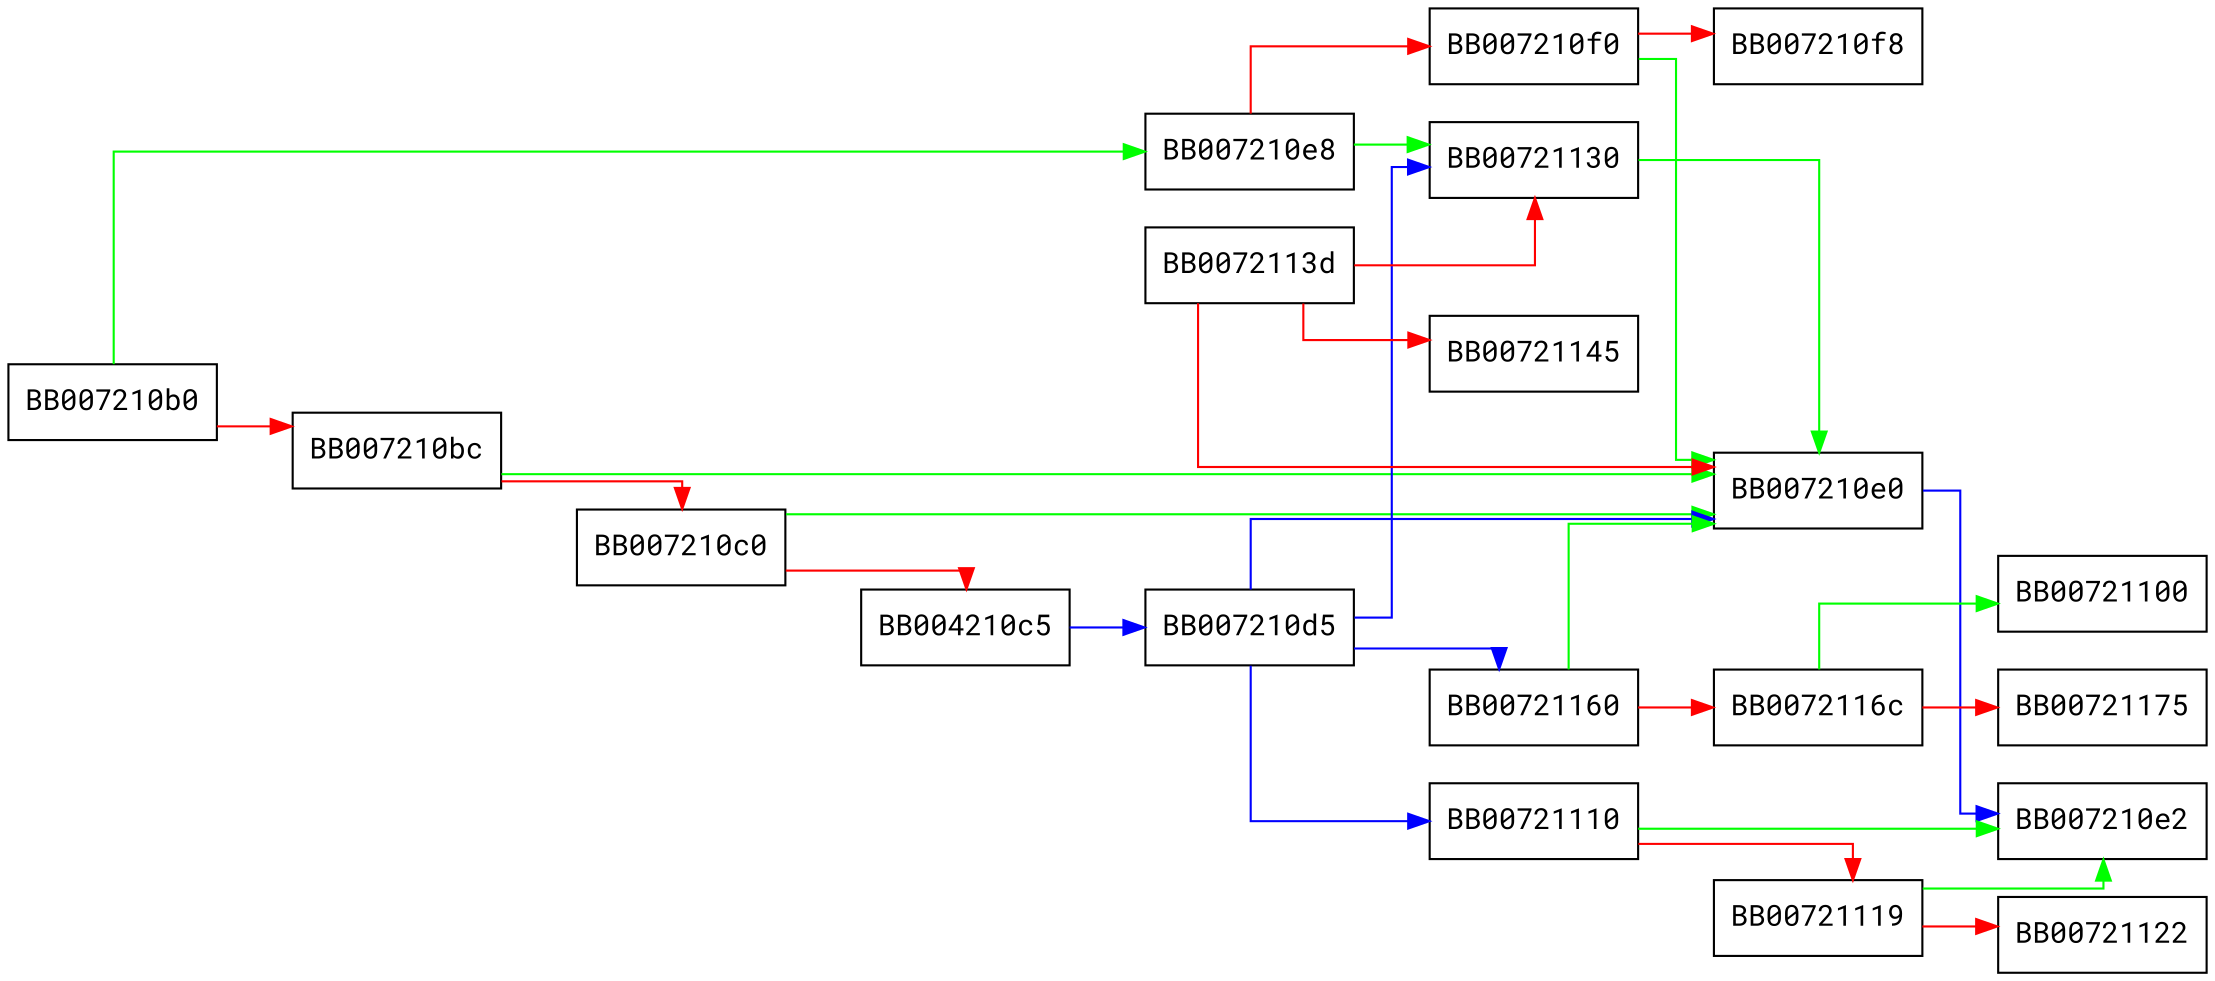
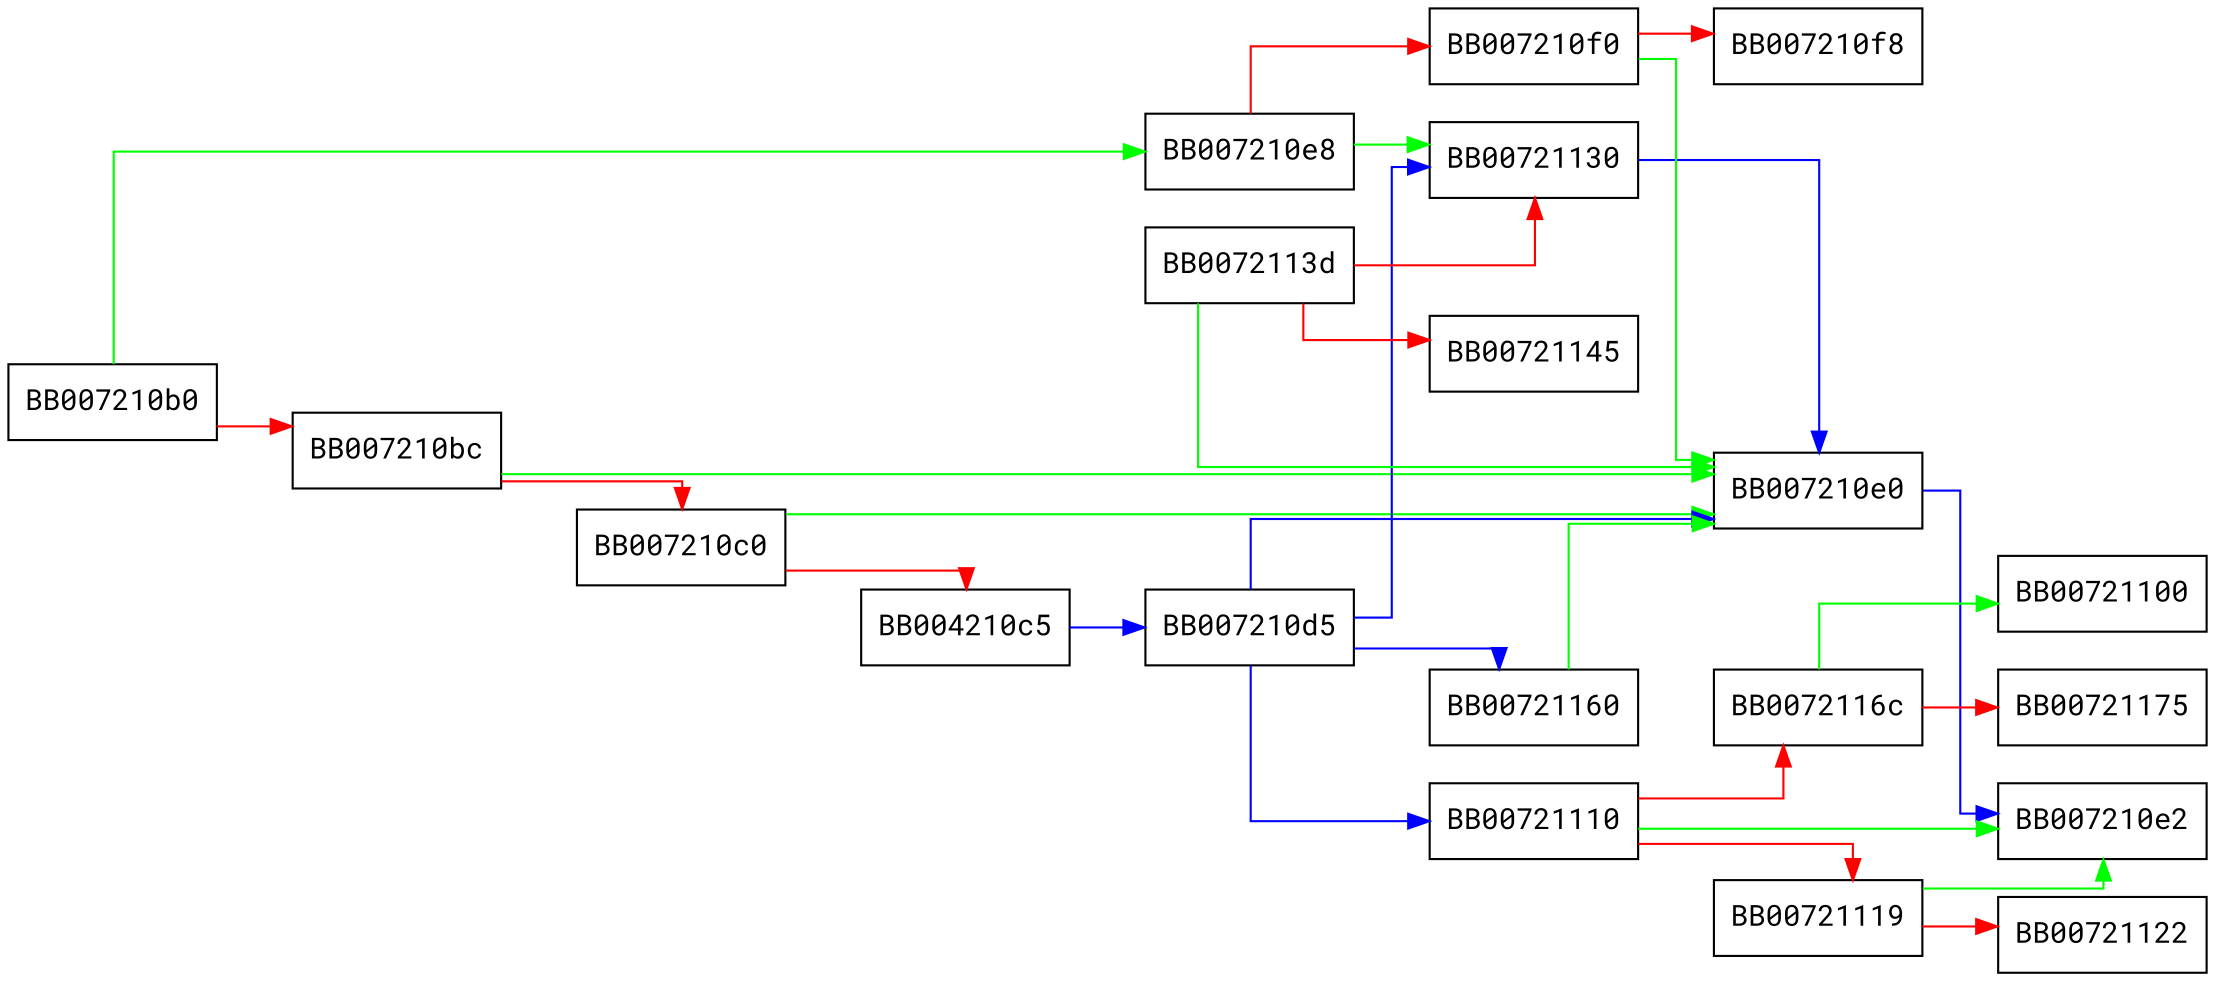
(1819, 205) -> (1819, 205)
(1363, 467) -> (1363, 467)
(1665, 707) -> (1727, 798)
